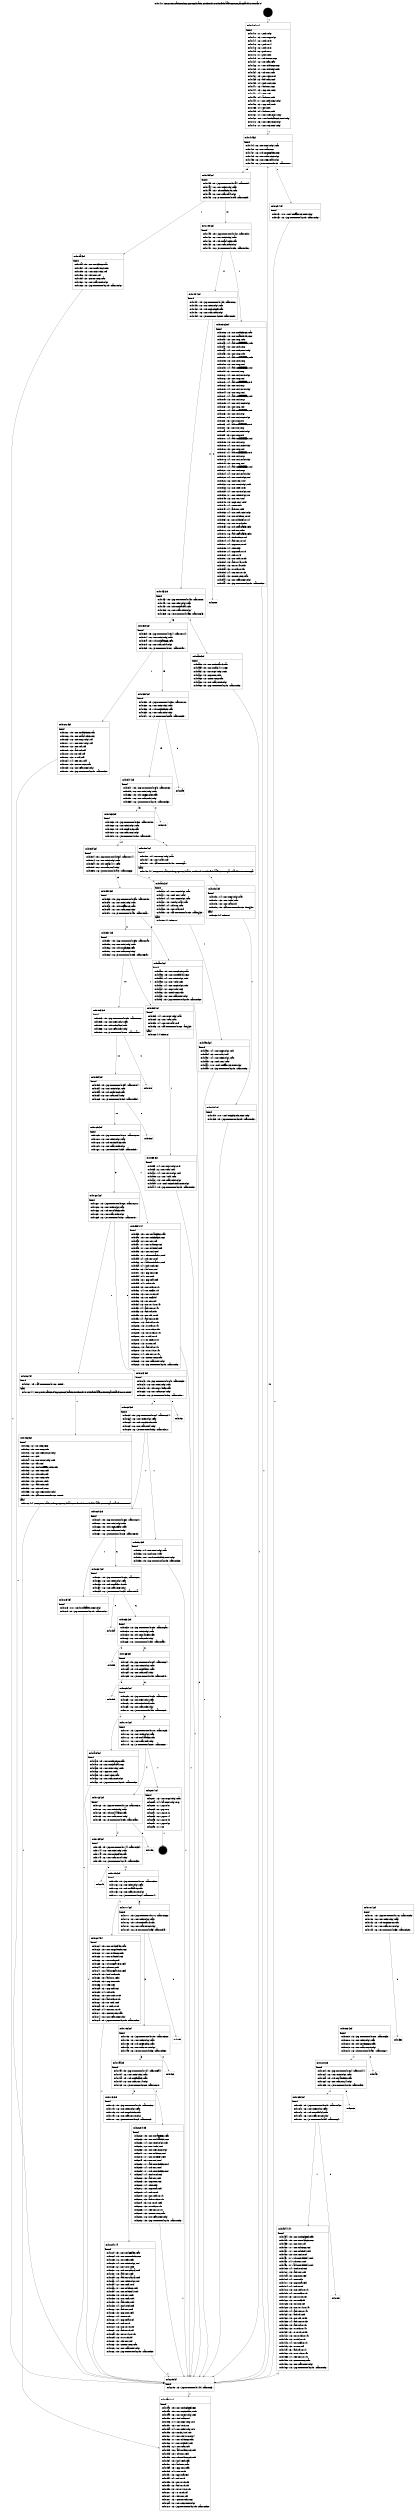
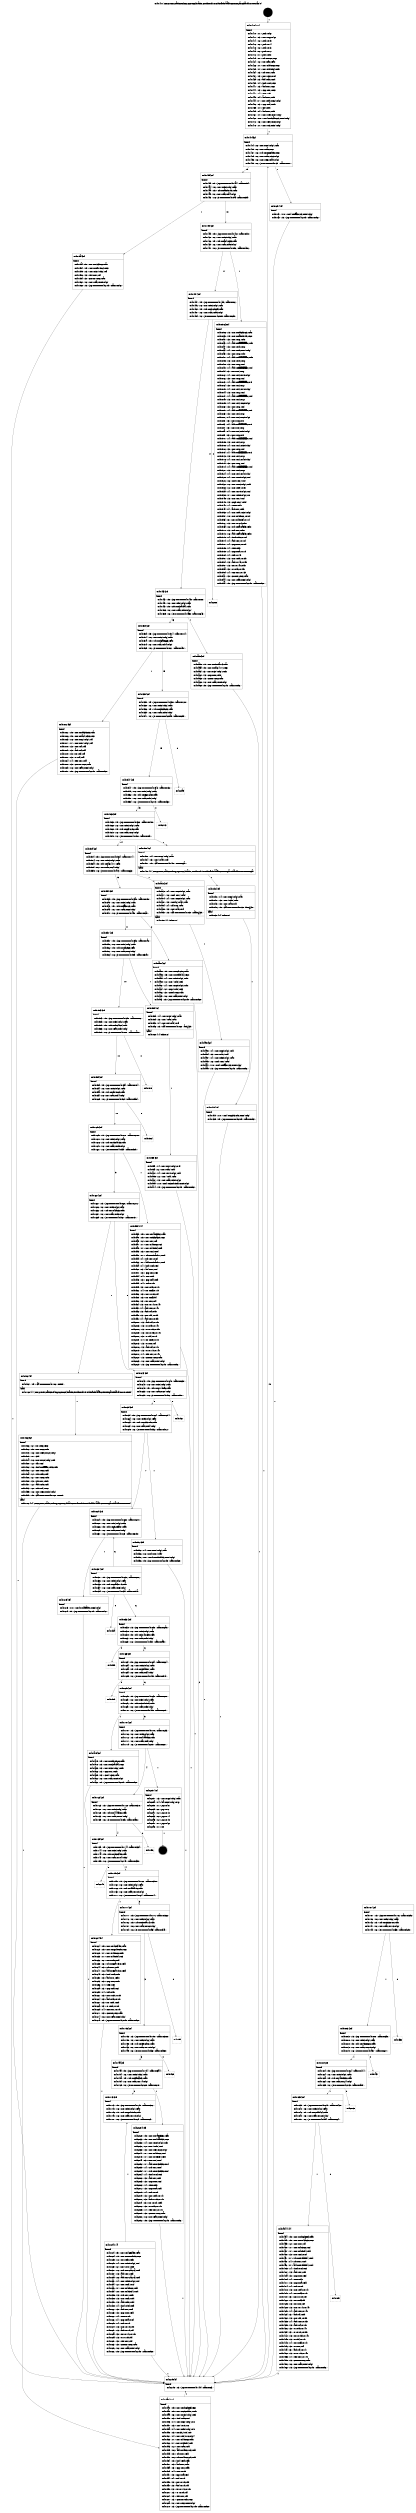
(116, 1551) -> (113, 1552)
none -> (377, 1979)
(129, 2182) -> (124, 2183)
(189, 2393) -> (185, 2394)
